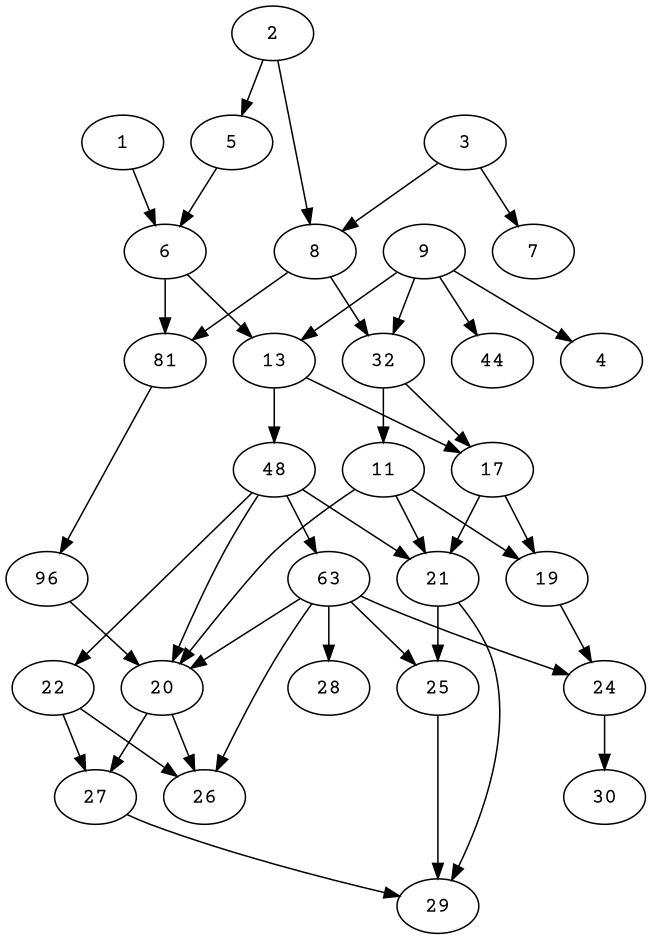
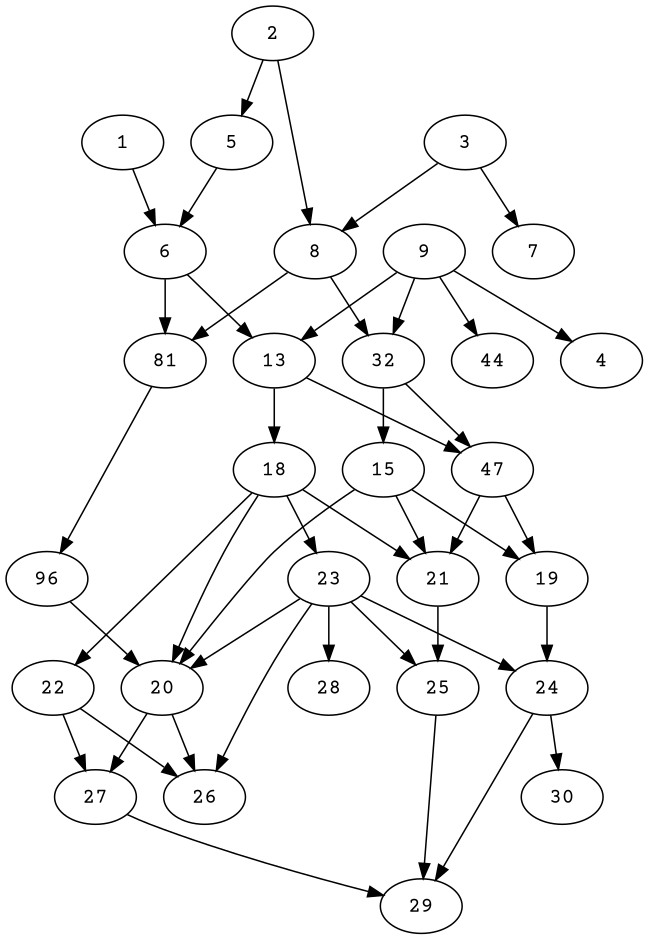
(274, 470) -> (274, 470)
(383, 470) -> (383, 470)
(492, 470) -> (492, 470)
(329, 579) -> (329, 579)
(498, 733) -> (488, 790)
